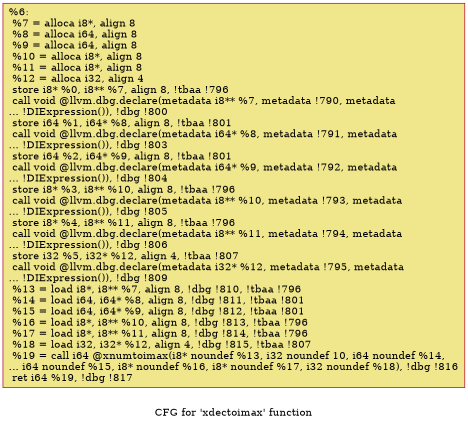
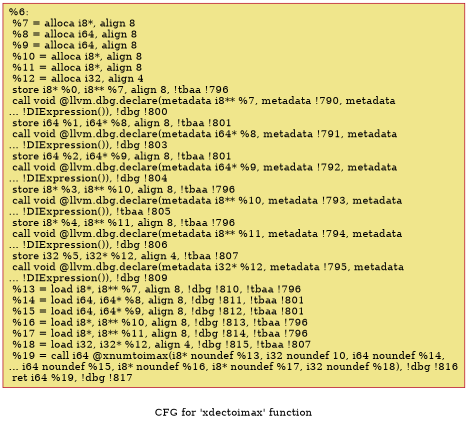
(89, 212) -> (90, 212)
